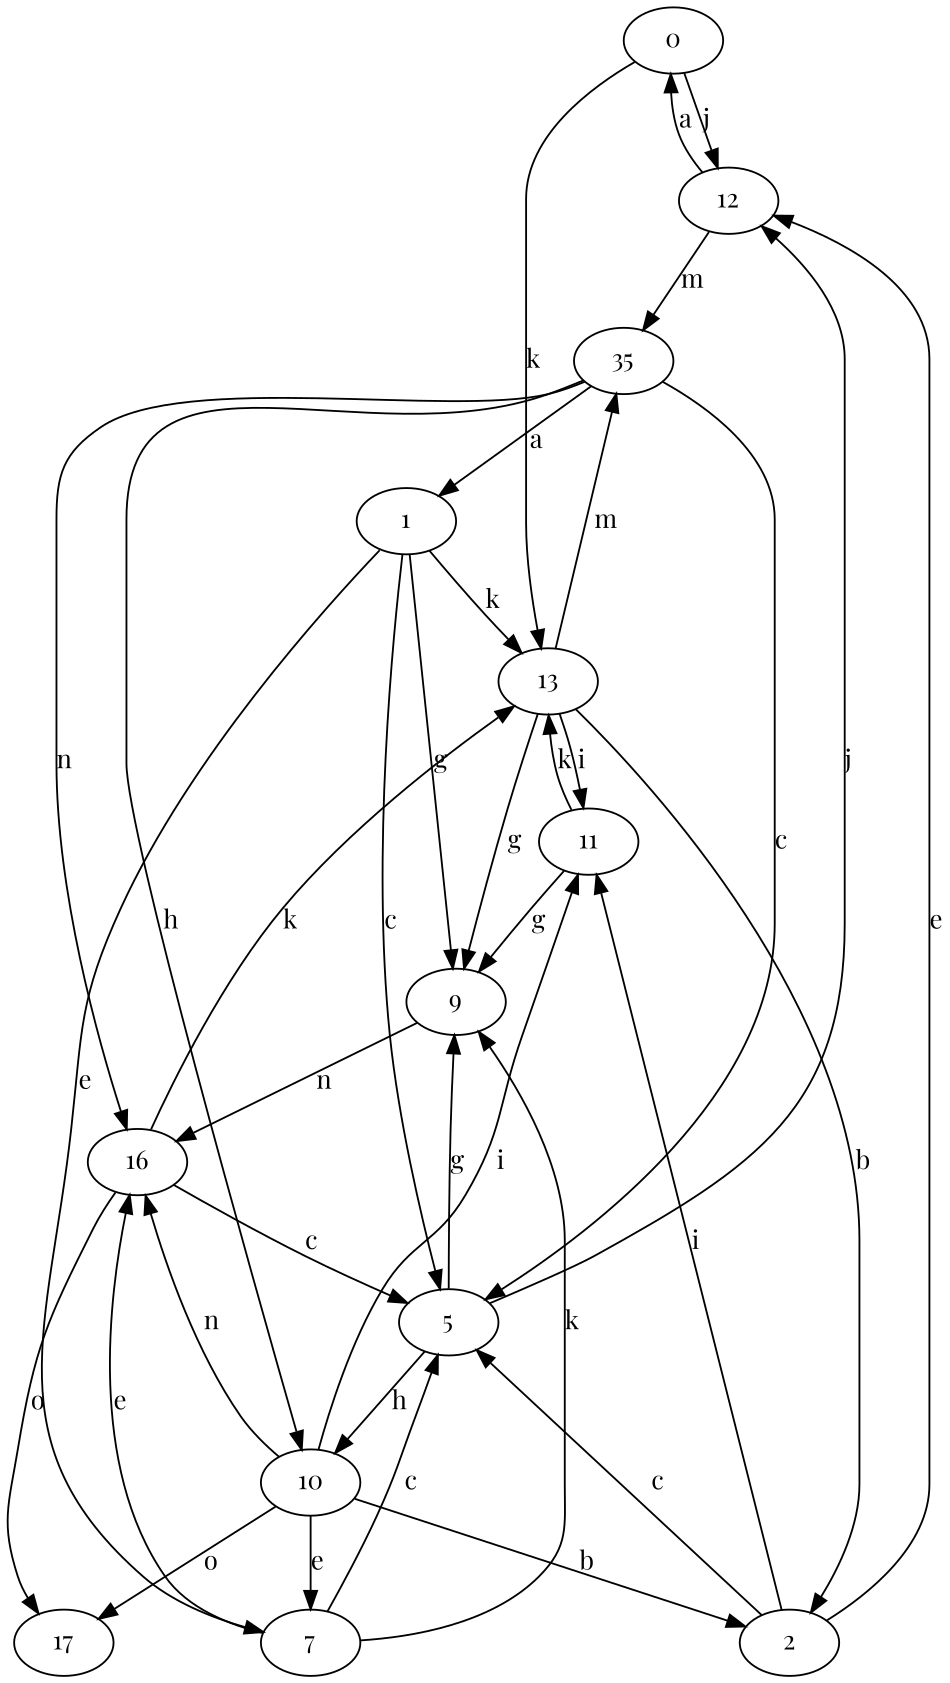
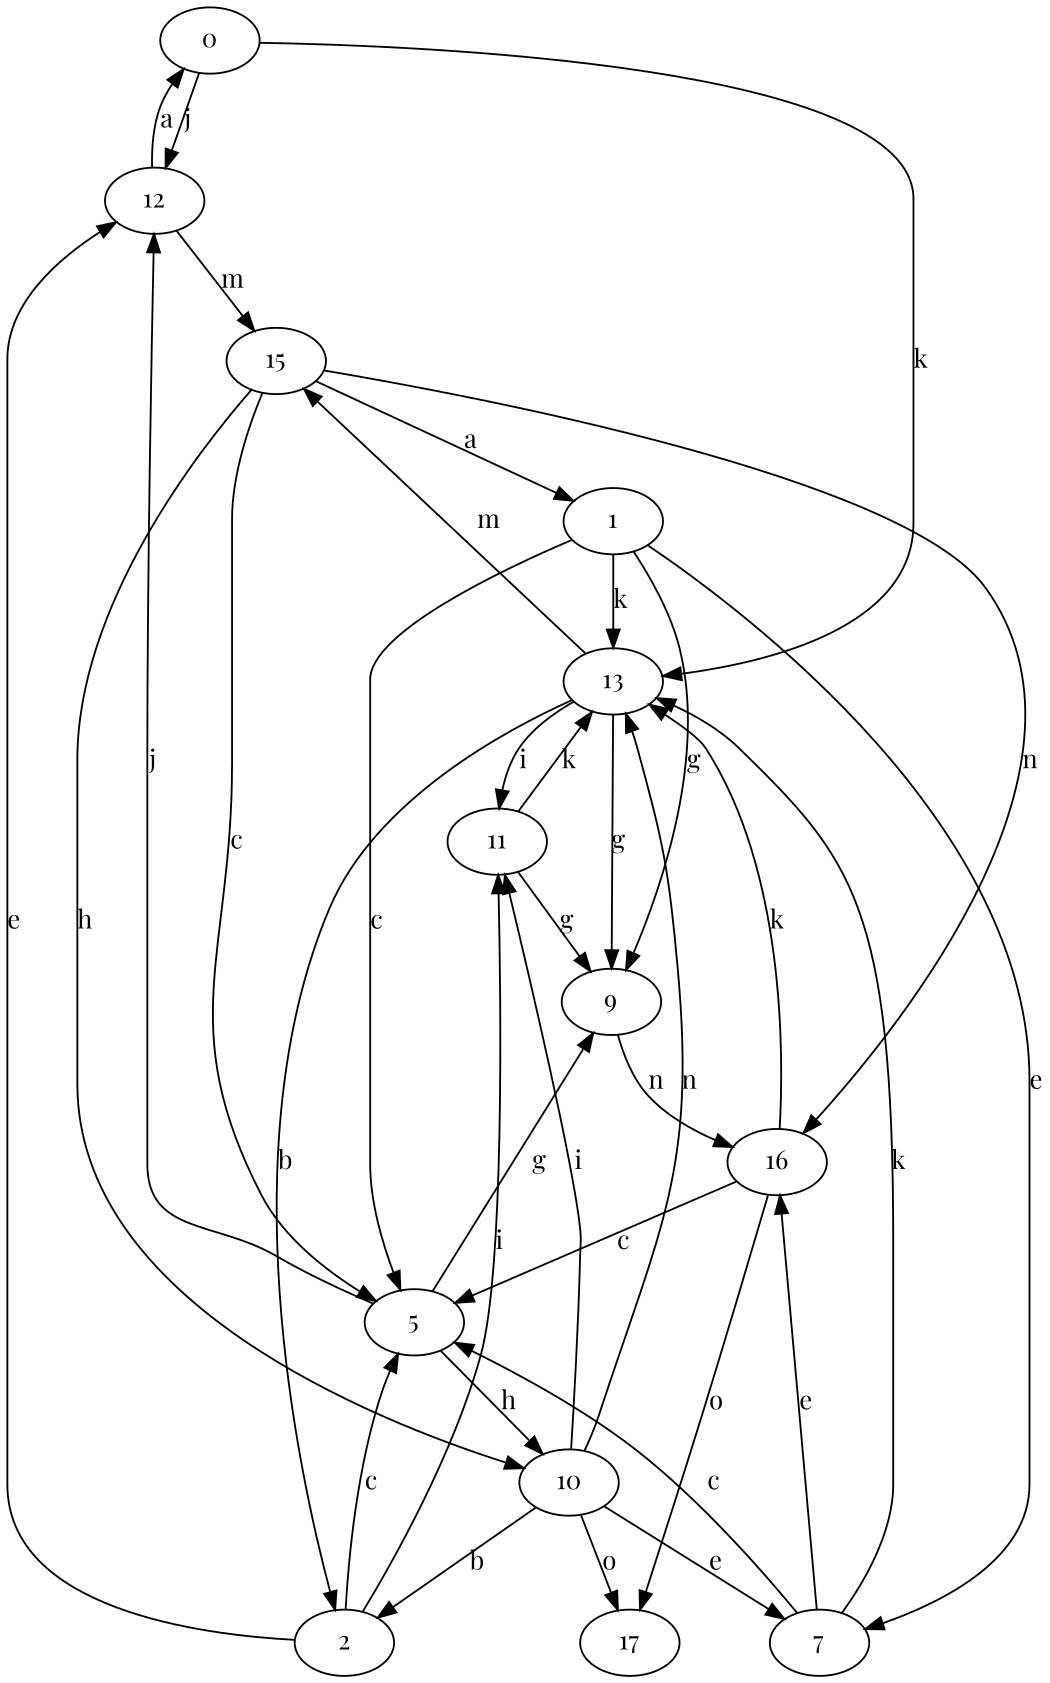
(624, 361) -> (276, 361)
(200, 1344) -> (682, 1096)
(565, 1404) -> (891, 1125)
